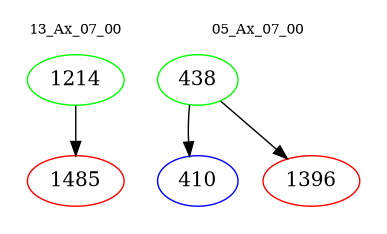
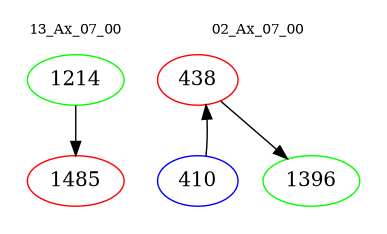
(258, 30) -> (258, 30)
(198, 80) -> (198, 80)
(188, 123) -> (207, 138)
(311, 181) -> (311, 181)
